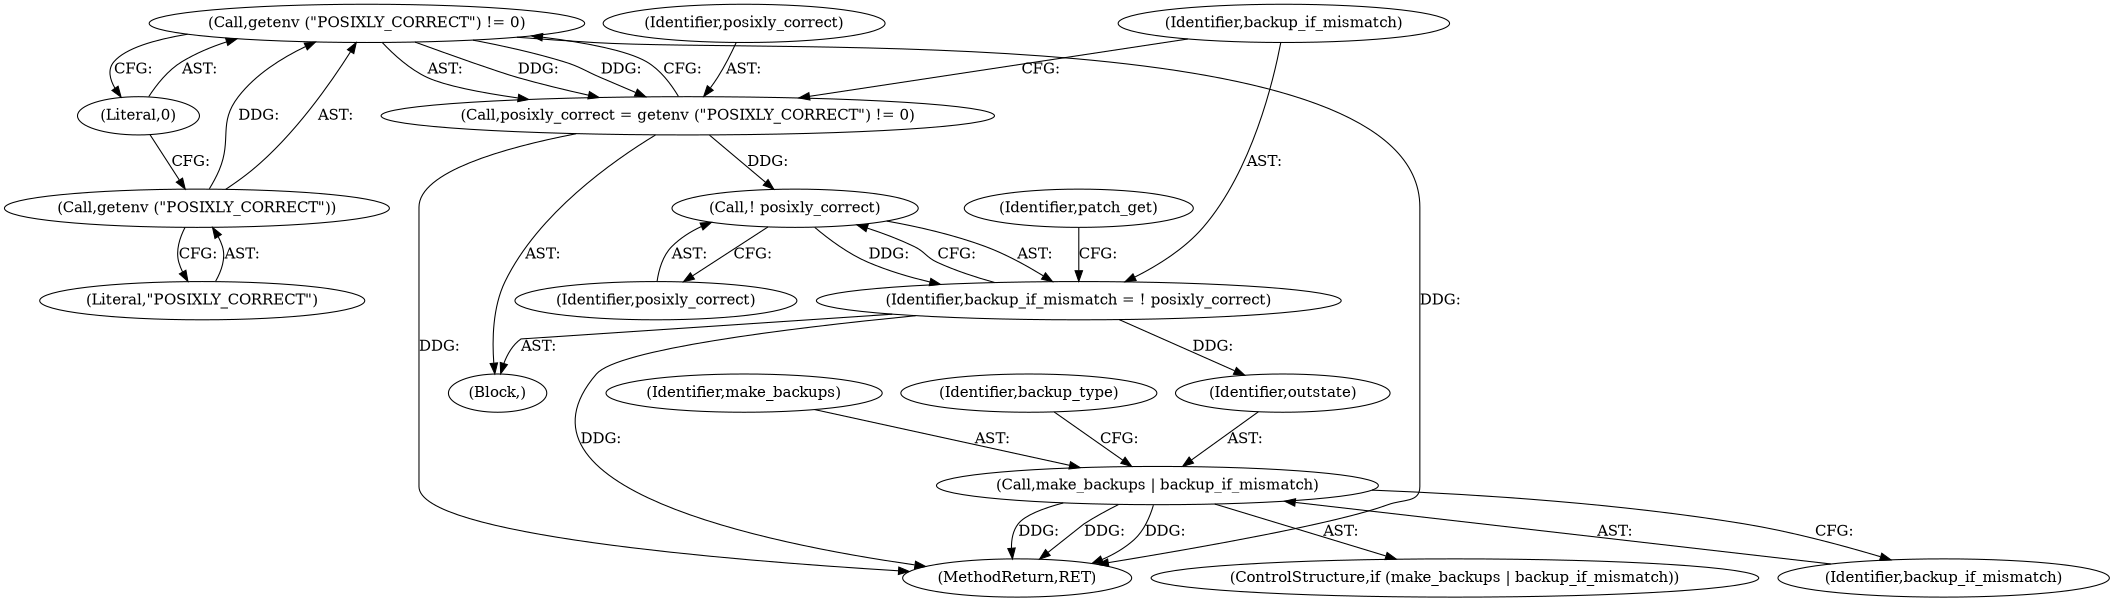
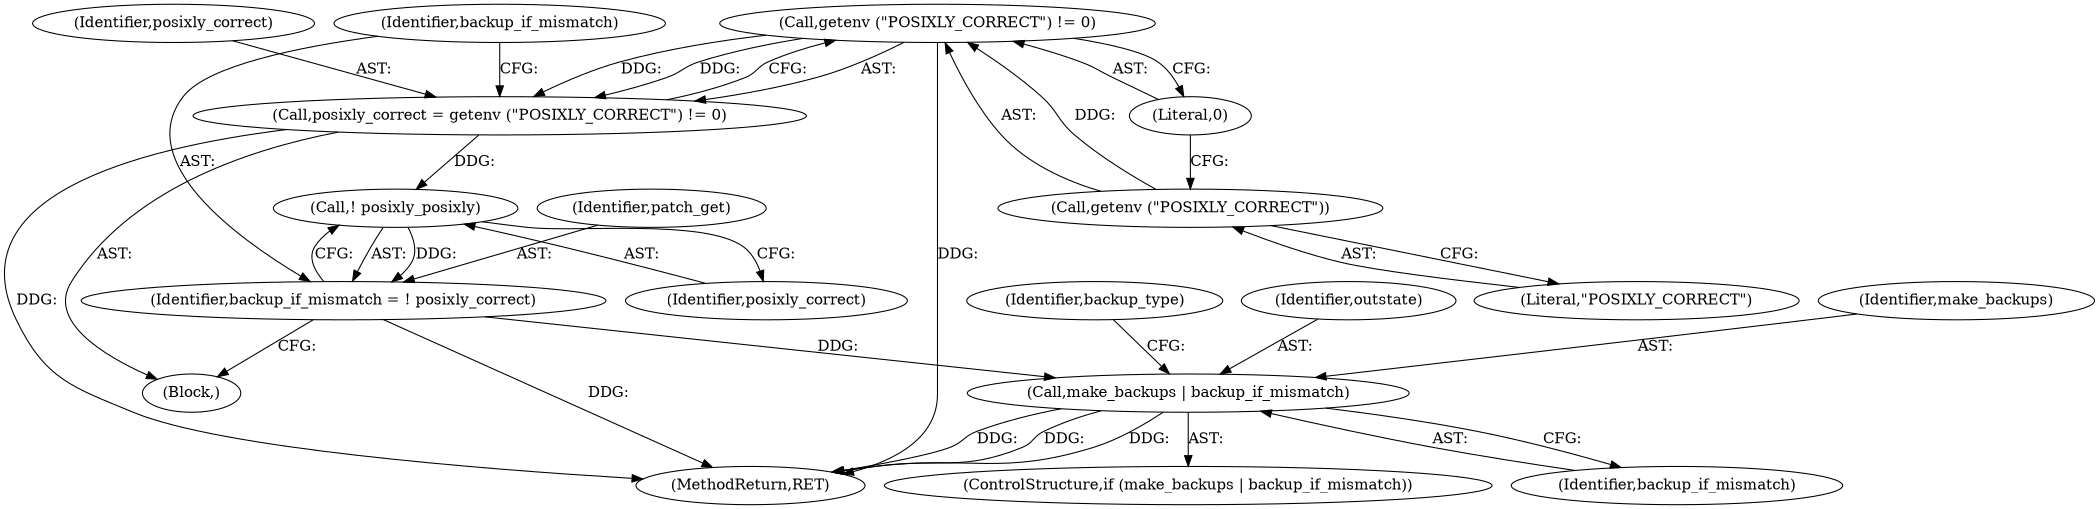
(795, 208) -> (396, 208)
(1101, 254) -> (537, 254)
(1177, 345) -> (765, 347)
(541, 347) -> (299, 347)
